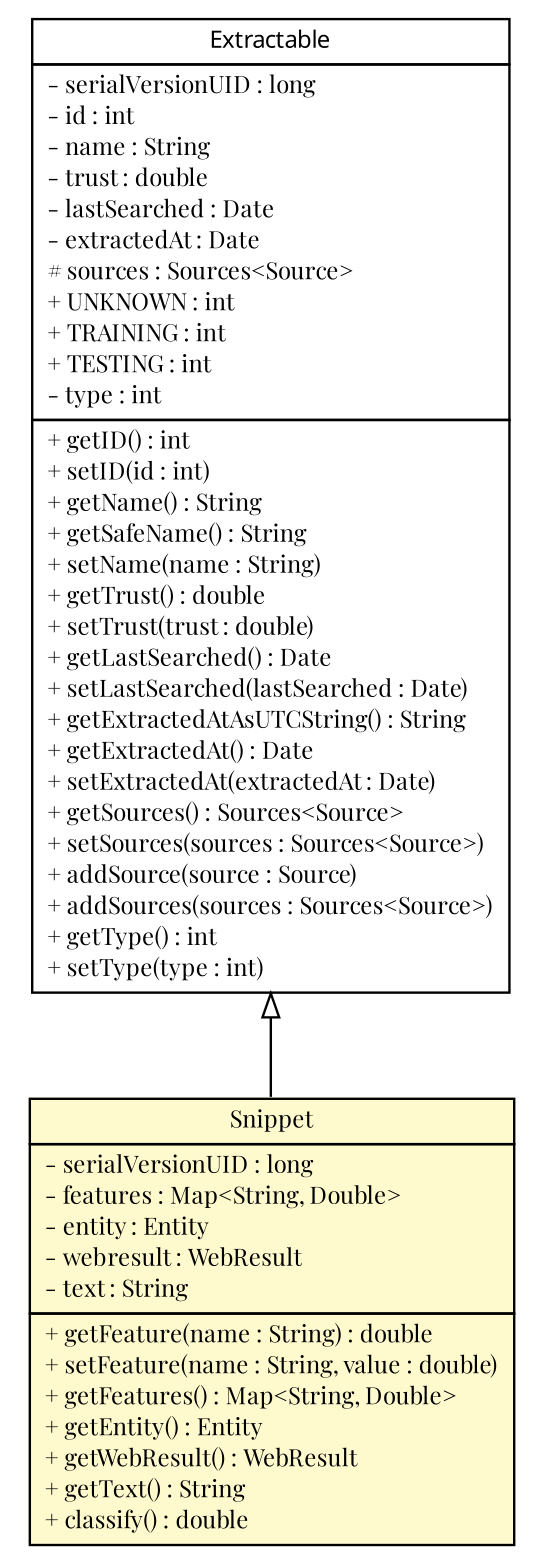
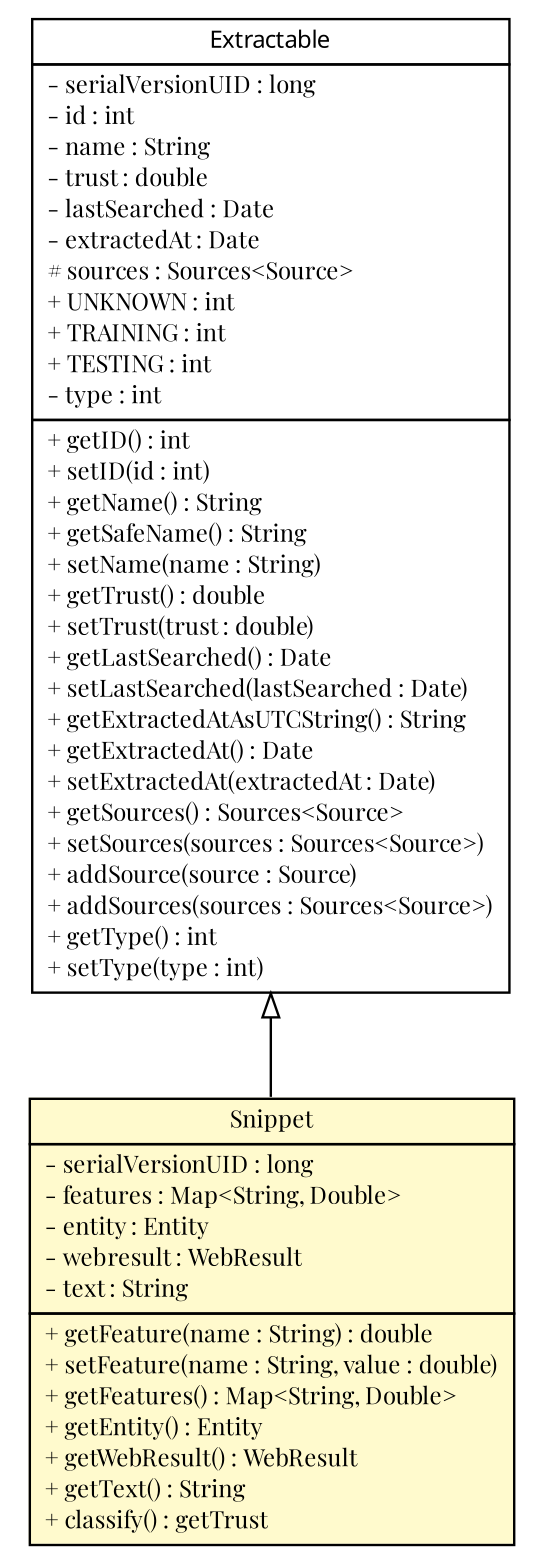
(148, 1521) -> (156, 1521)
